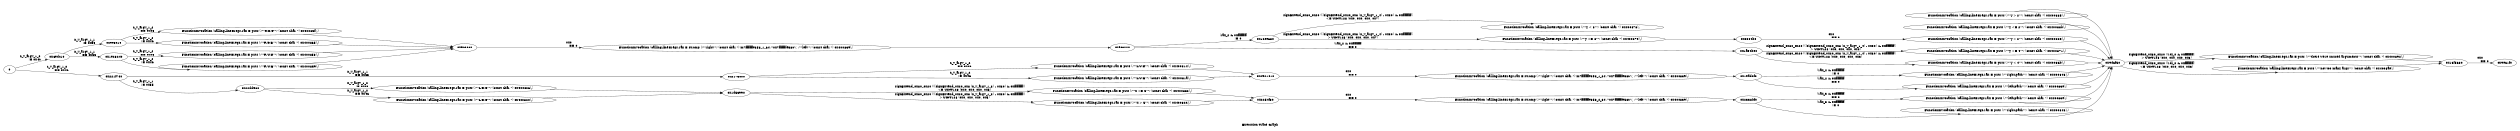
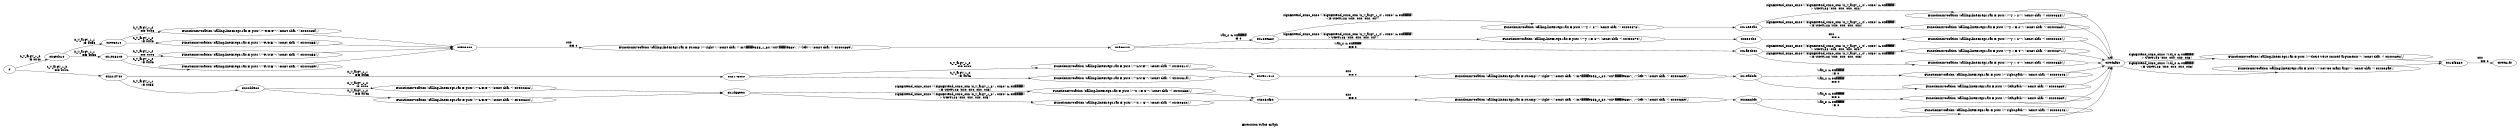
none -> (1749, 27)
